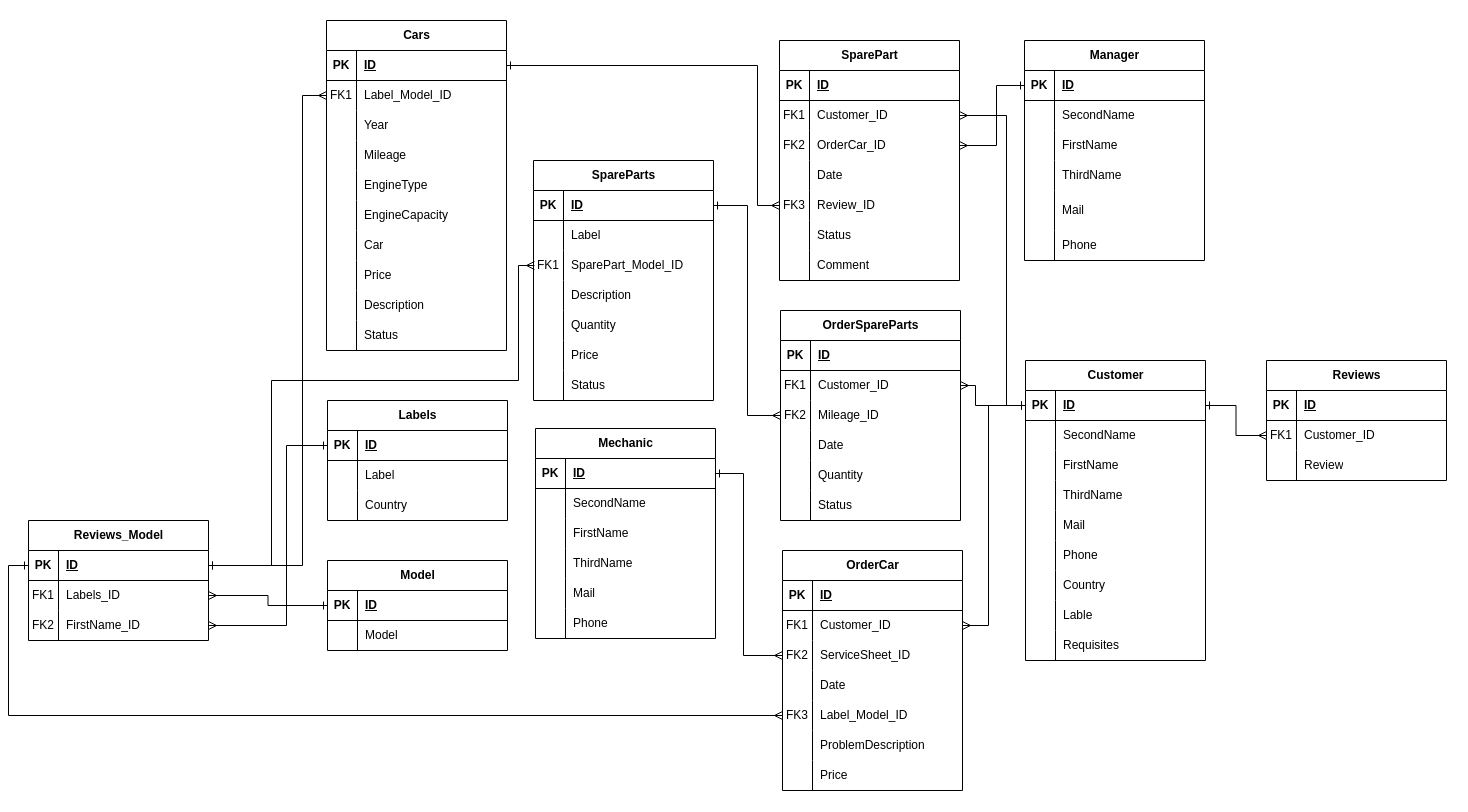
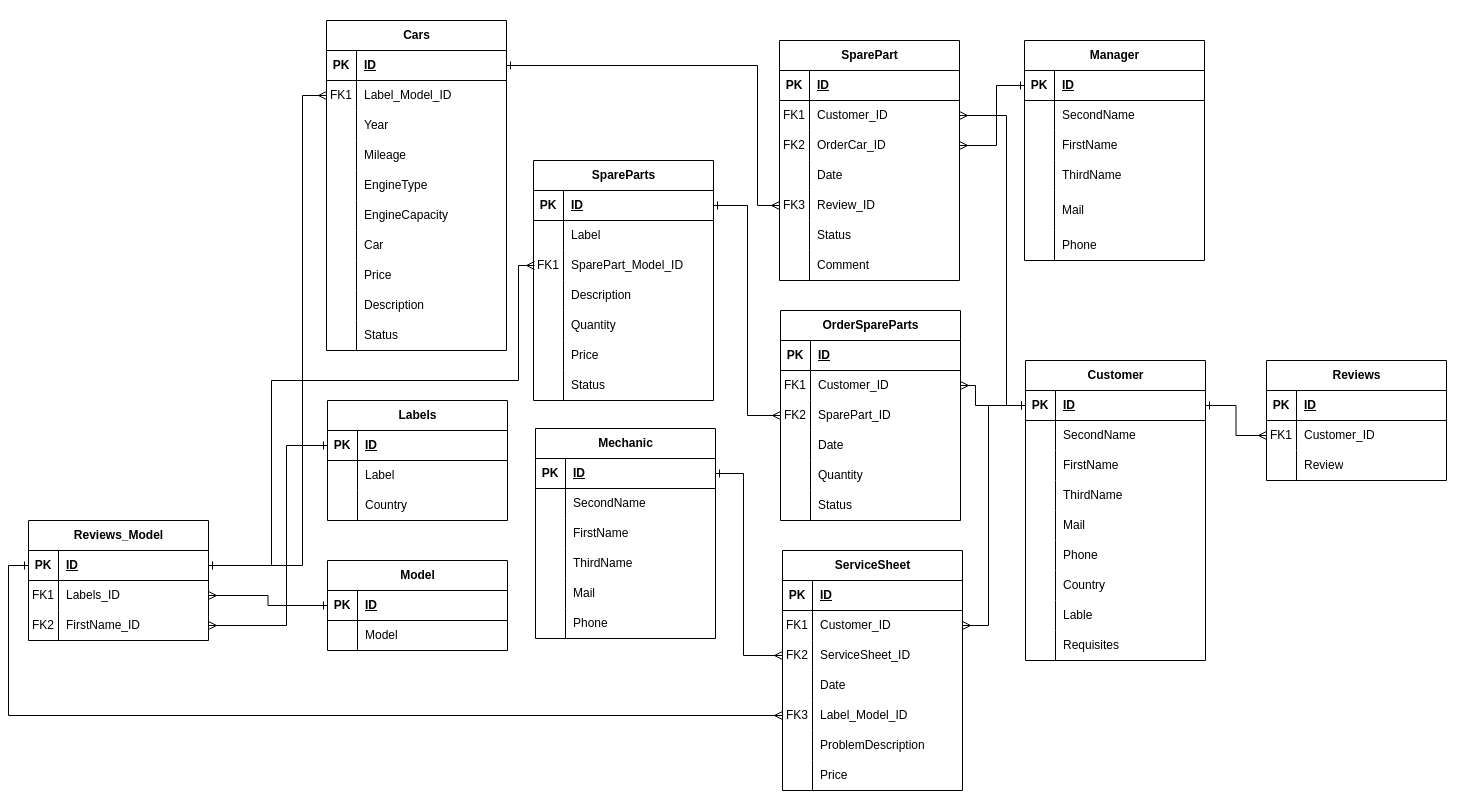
(849, 416) -> (859, 416)
(873, 566) -> (873, 566)
